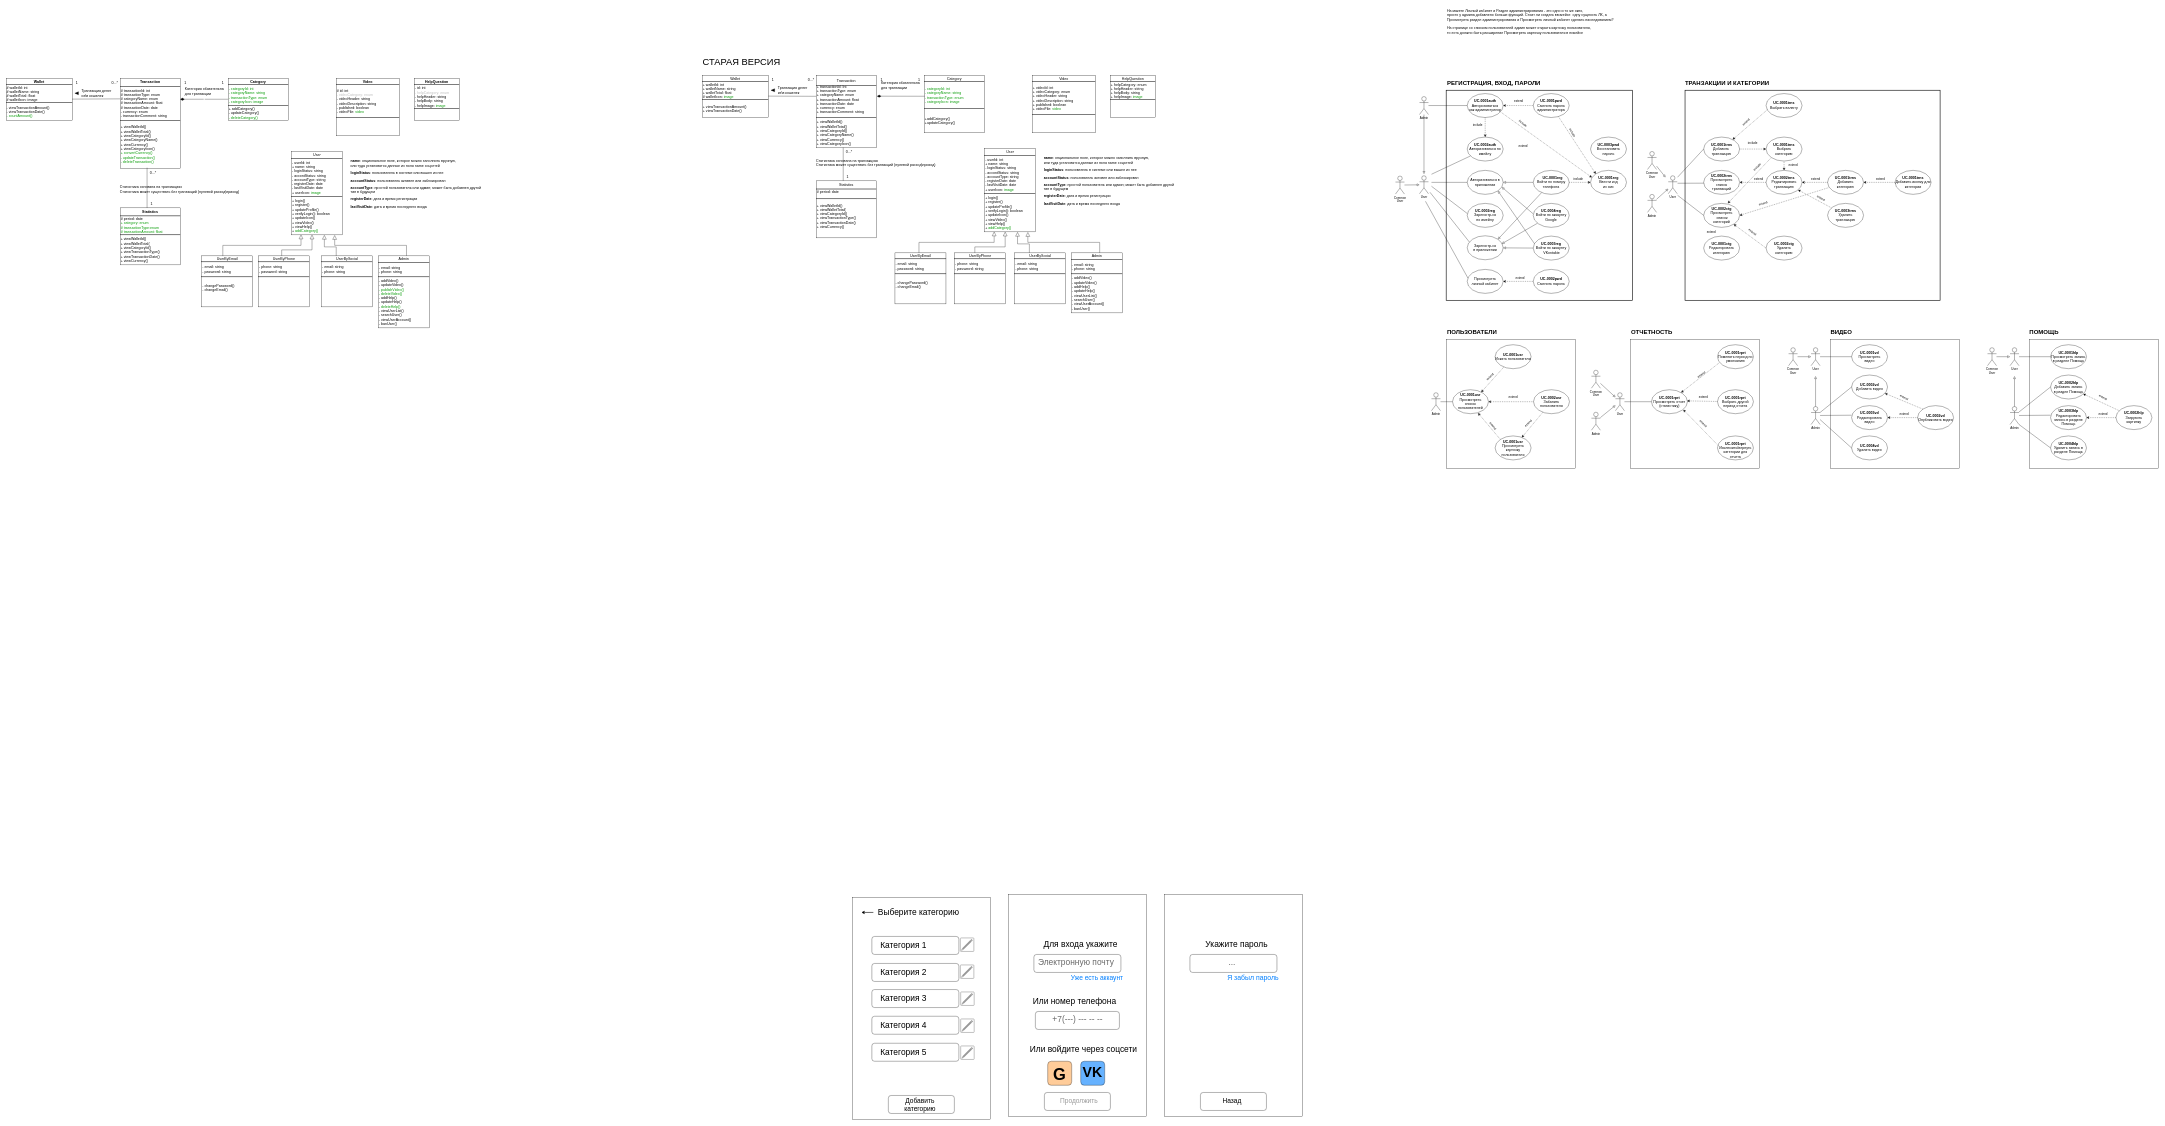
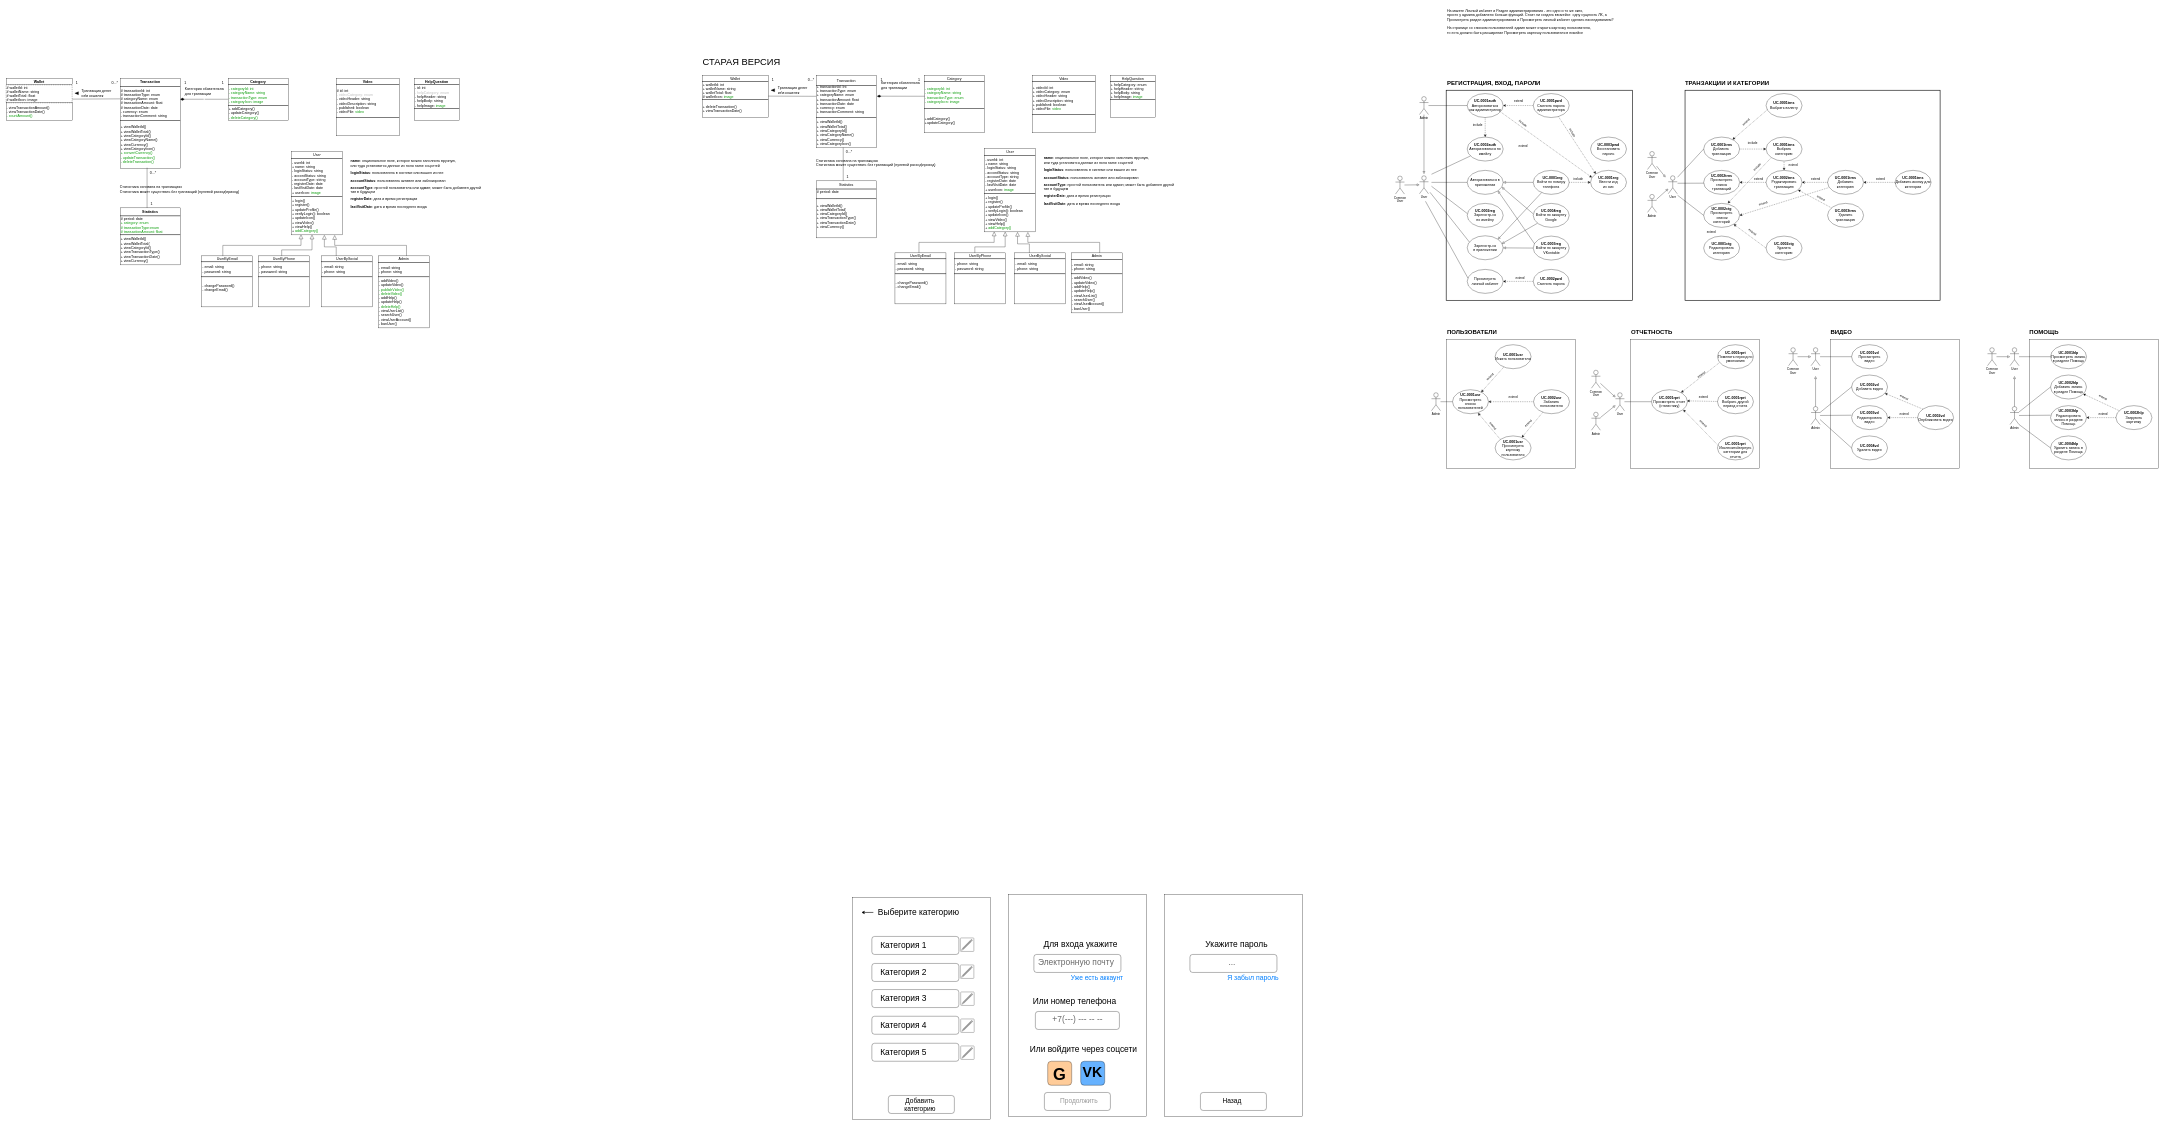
(39, 94) -> (39, 94)
(727, 109) -> (725, 109)
